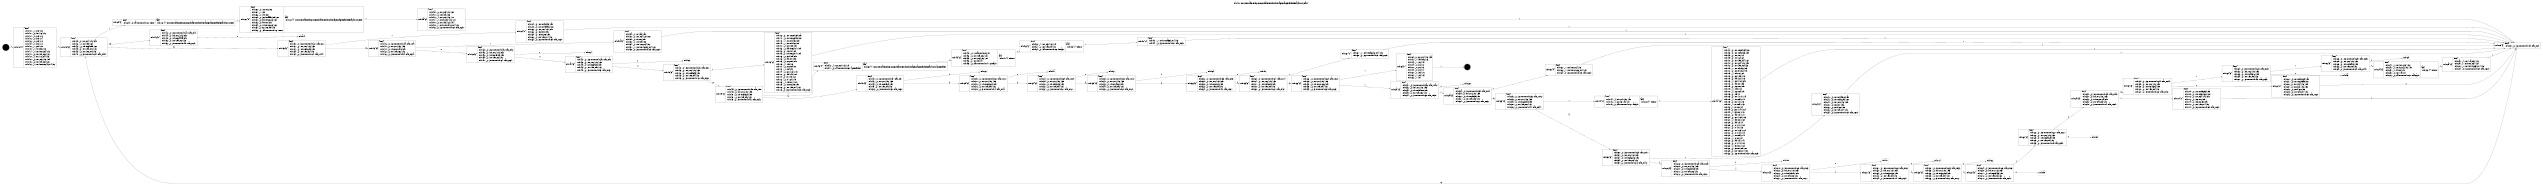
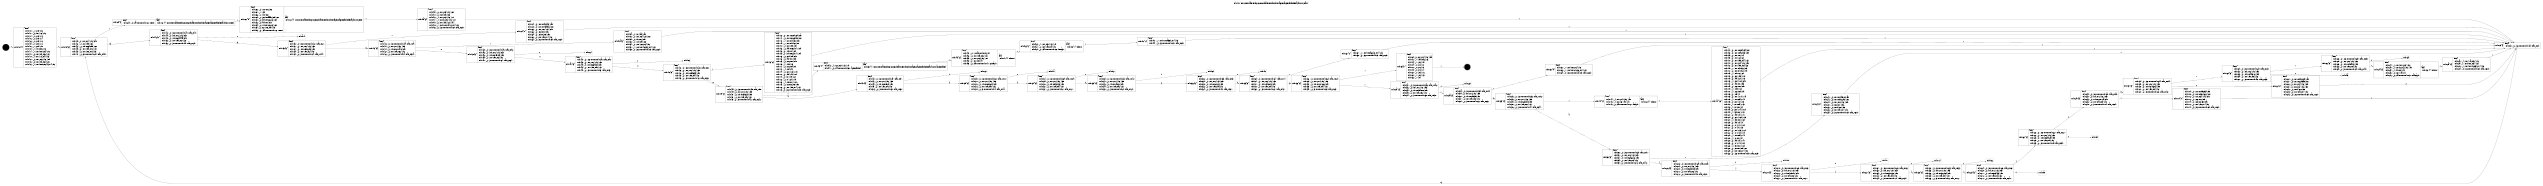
(192, 48) -> (237, 43)
